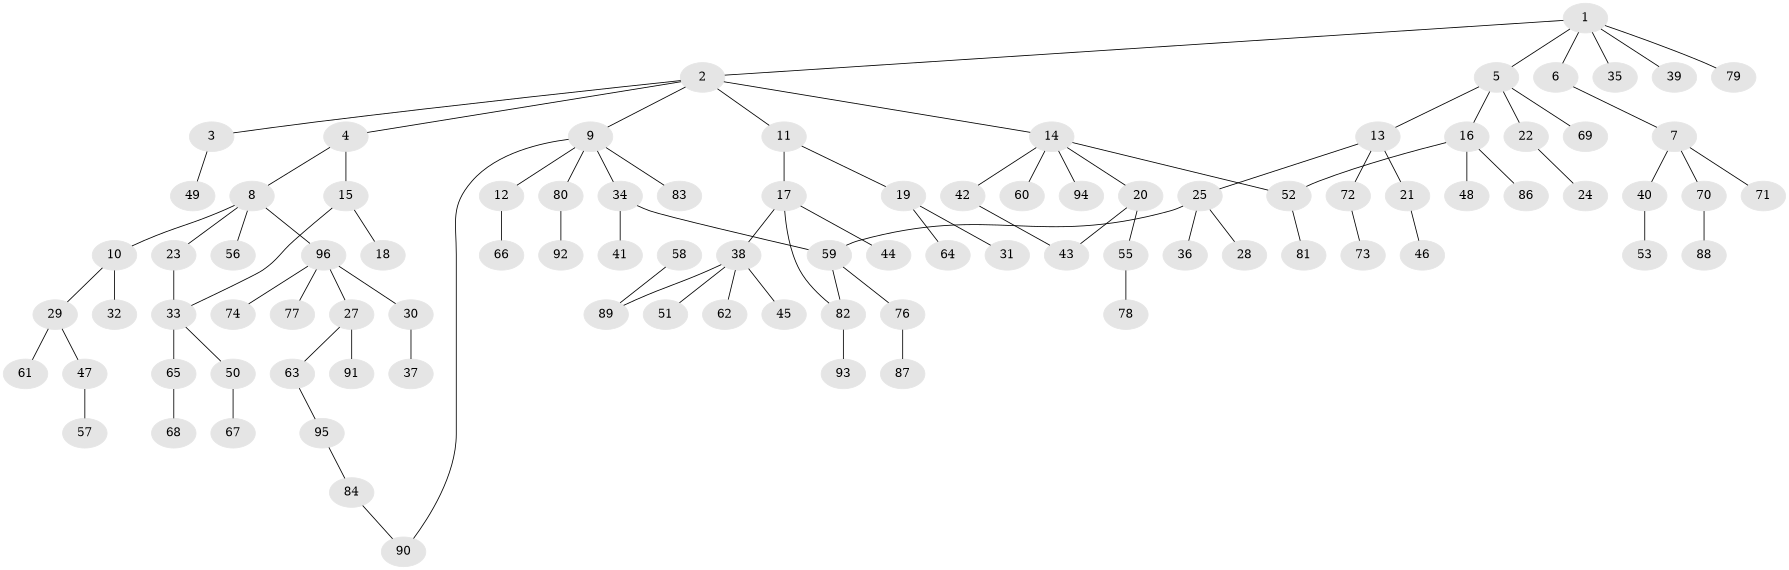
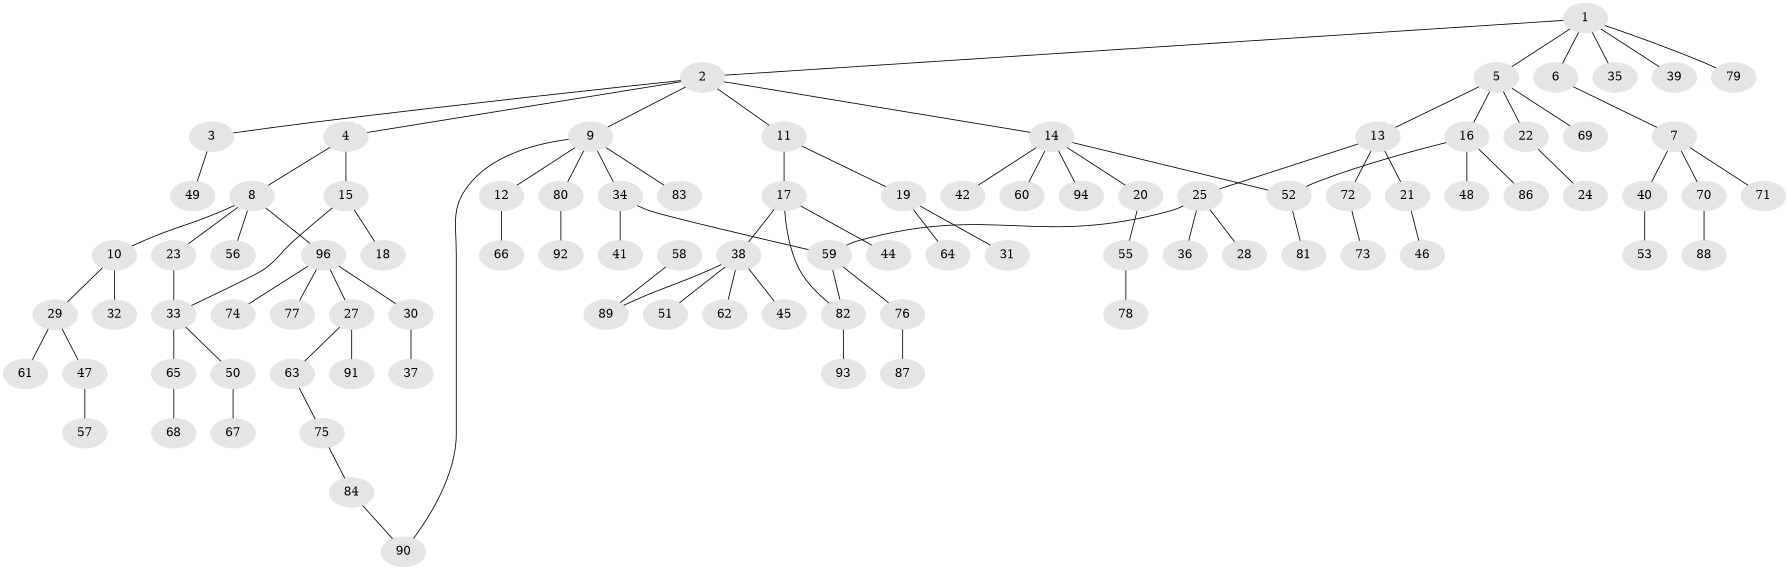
(1067, 255) -> none
(322, 433) -> (322, 433)
